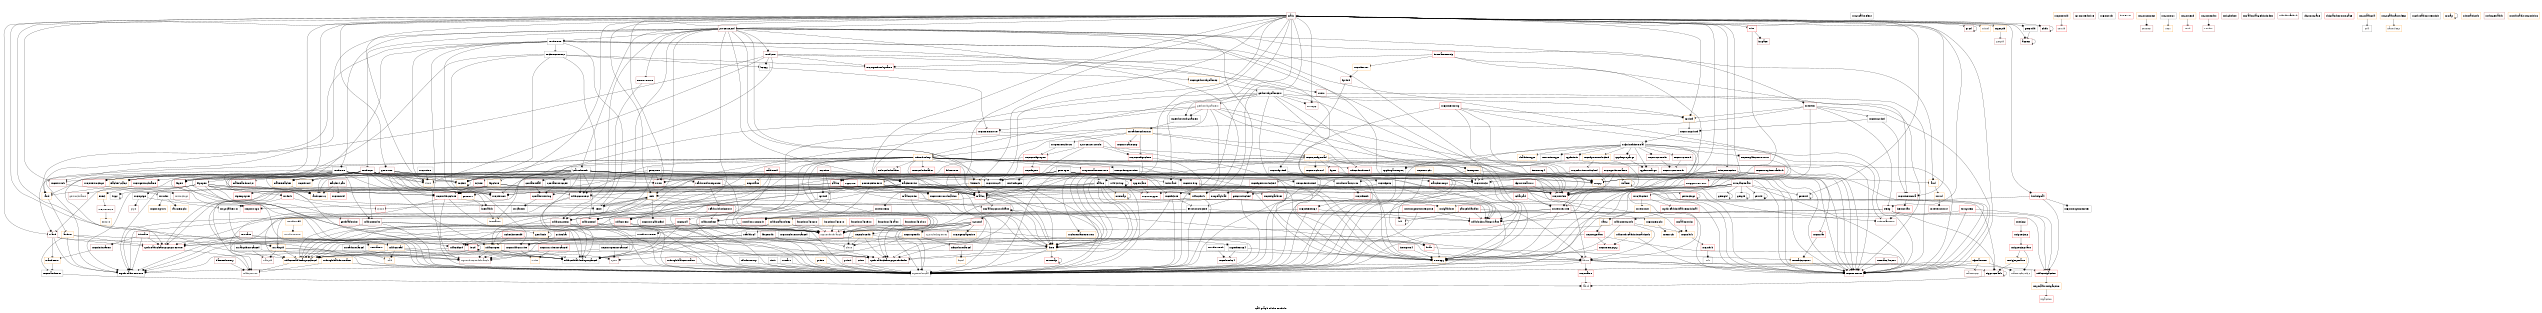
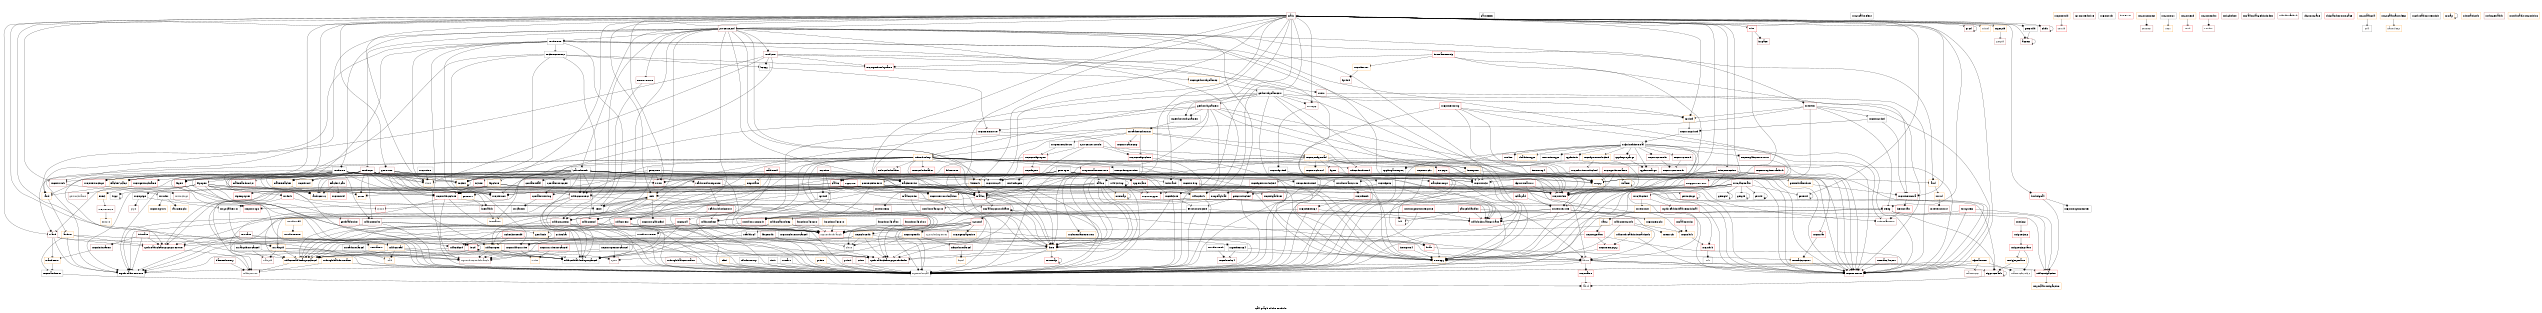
none -> (1487, 16)
(1208, 106) -> (1208, 106)
(1315, 129) -> (1279, 129)
none -> (1508, 157)
none -> (1443, 170)
none -> (1801, 183)
(537, 189) -> none
none -> (361, 196)
(749, 200) -> none
none -> (1538, 205)
none -> (933, 209)
(1086, 209) -> (1137, 164)
(1447, 209) -> none
(1651, 215) -> (1711, 224)
none -> (1566, 221)
(861, 222) -> none
(1853, 224) -> none
(1660, 227) -> (1638, 220)
(292, 235) -> (292, 235)
(464, 240) -> none
none -> (725, 260)
none -> (652, 262)
(2046, 299) -> none
